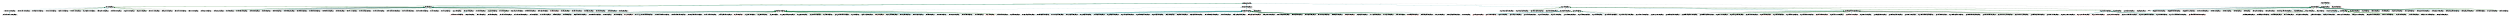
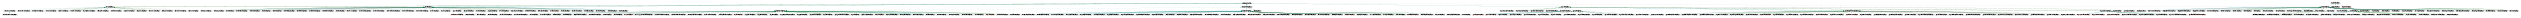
(2149, 11) -> (2154, 11)
